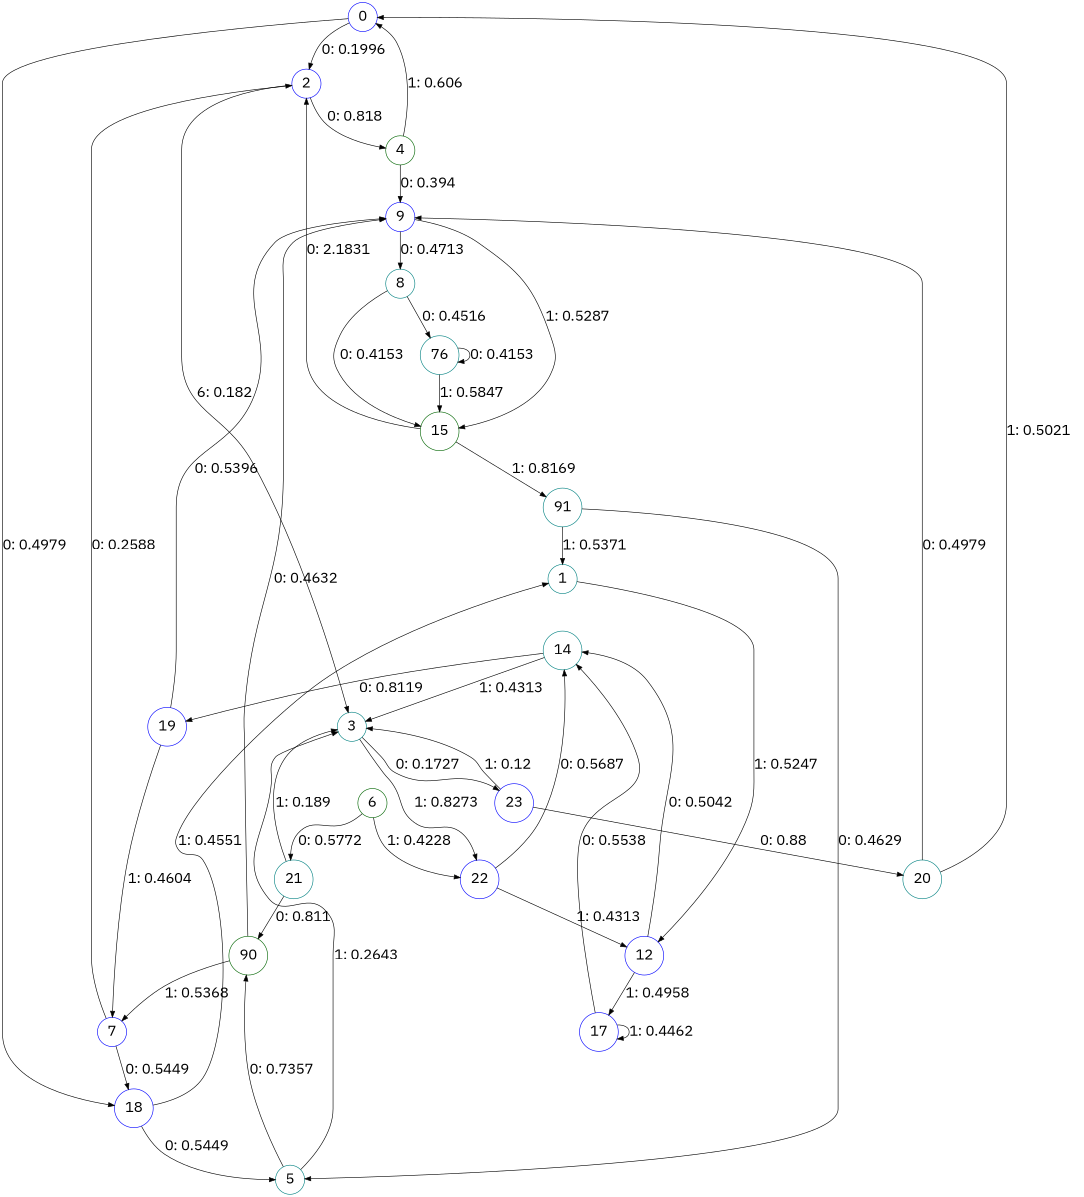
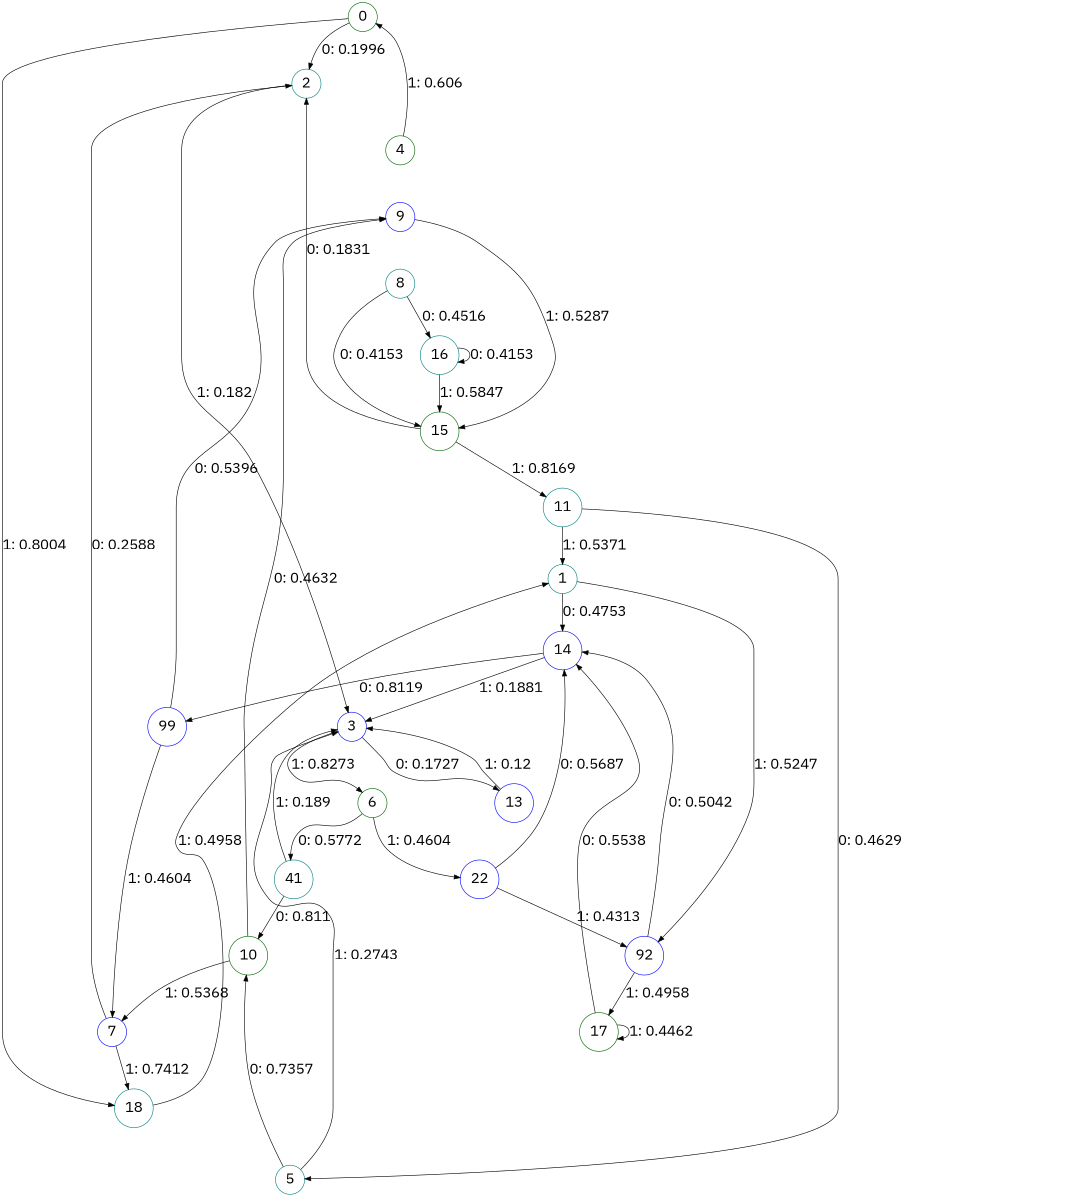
(363, 17) -> (363, 17)
(306, 84) -> (306, 84)
(338, 132) -> none
(400, 180) -> none
(400, 247) -> none
(344, 250) -> (344, 250)
(440, 355) -> (440, 355)
(232, 393) -> (232, 393)
(563, 507) -> (563, 507)
(40, 546) -> (40, 546)
none -> (563, 609)
(563, 650) -> (563, 650)
(517, 689) -> (517, 689)
(167, 727) -> (167, 727)
(352, 727) -> (352, 727)
(514, 803) -> (514, 803)
(406, 813) -> (291, 772)
(216, 841) -> (216, 841)
(424, 841) -> (424, 841)
(294, 879) -> (294, 879)
(922, 879) -> none
(248, 956) -> (248, 956)
(372, 956) -> (372, 956)
(644, 956) -> (644, 956)
(599, 1032) -> (599, 1032)
(163, 1070) -> (163, 1070)
(134, 1108) -> (134, 1108)
(197, 1169) -> none
